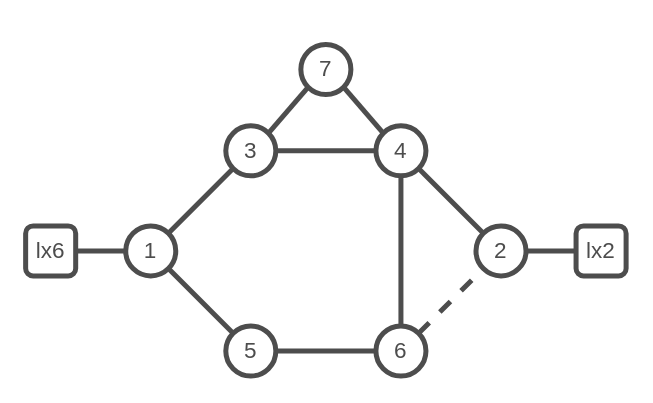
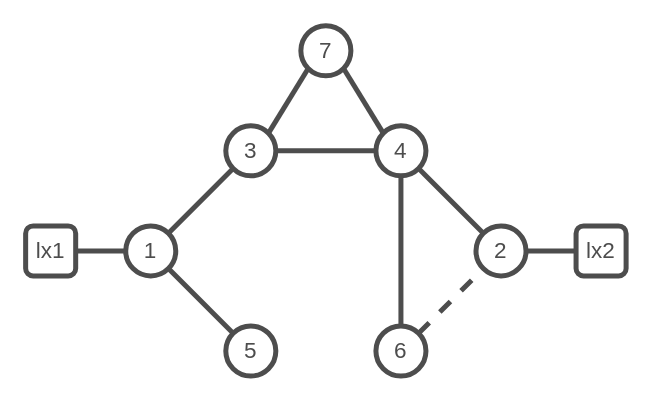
(326, 69) -> (326, 51)
(51, 251) -> (51, 251)
(325, 351) -> none
